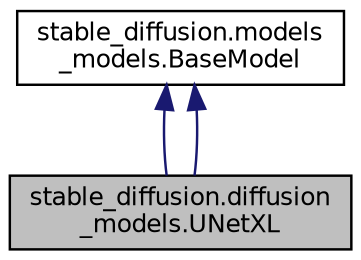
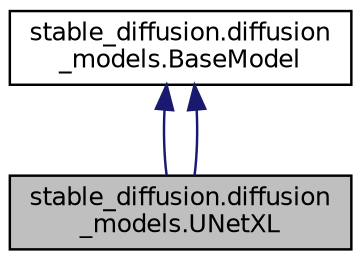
(181, 48) -> (181, 48)
